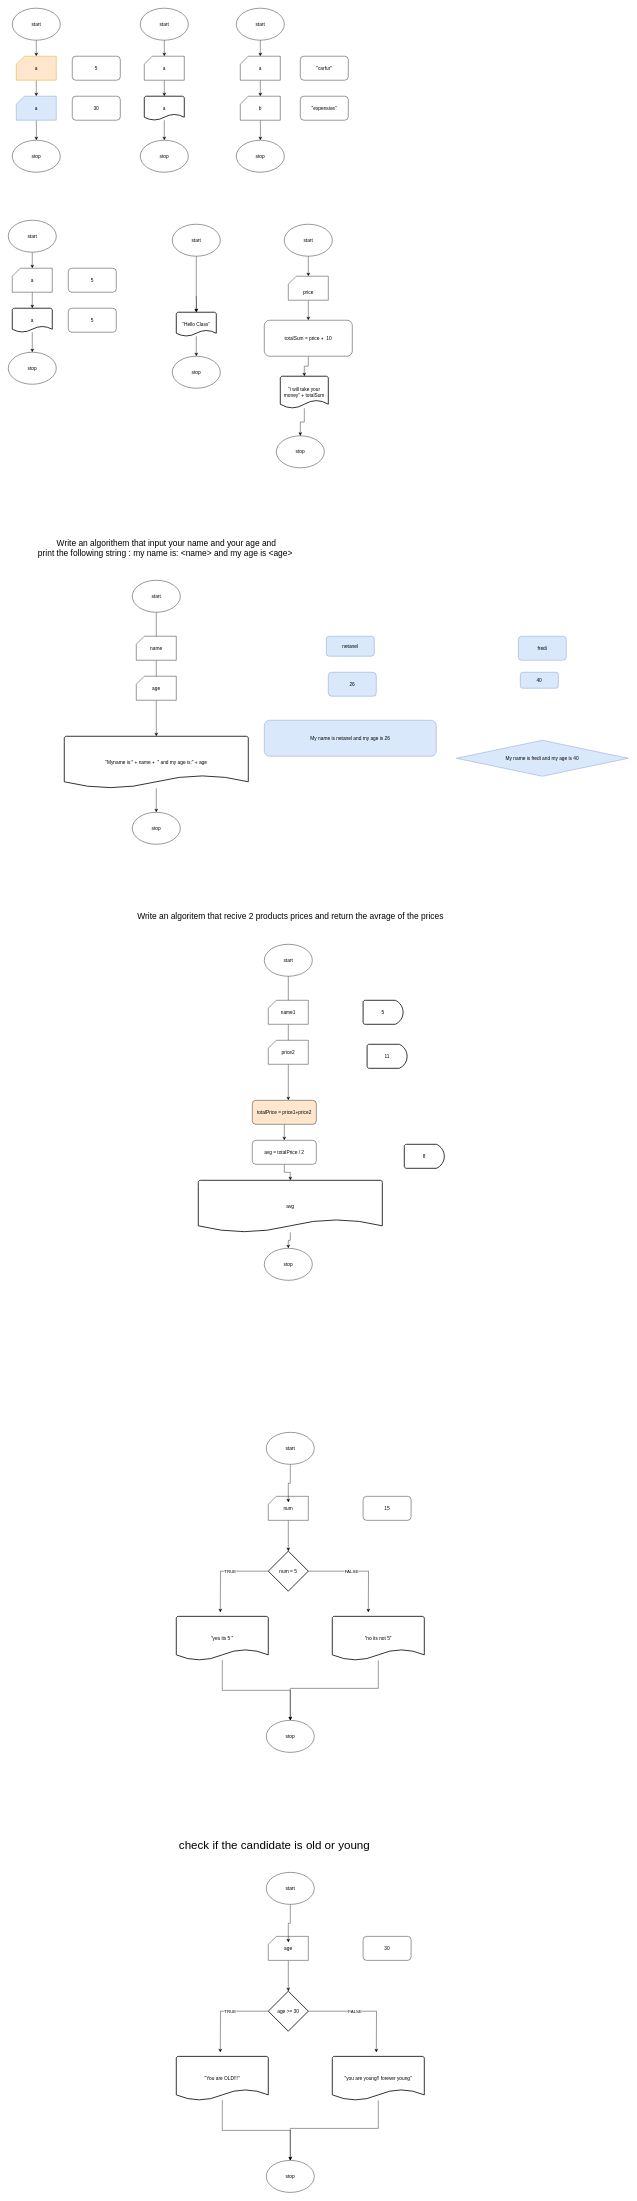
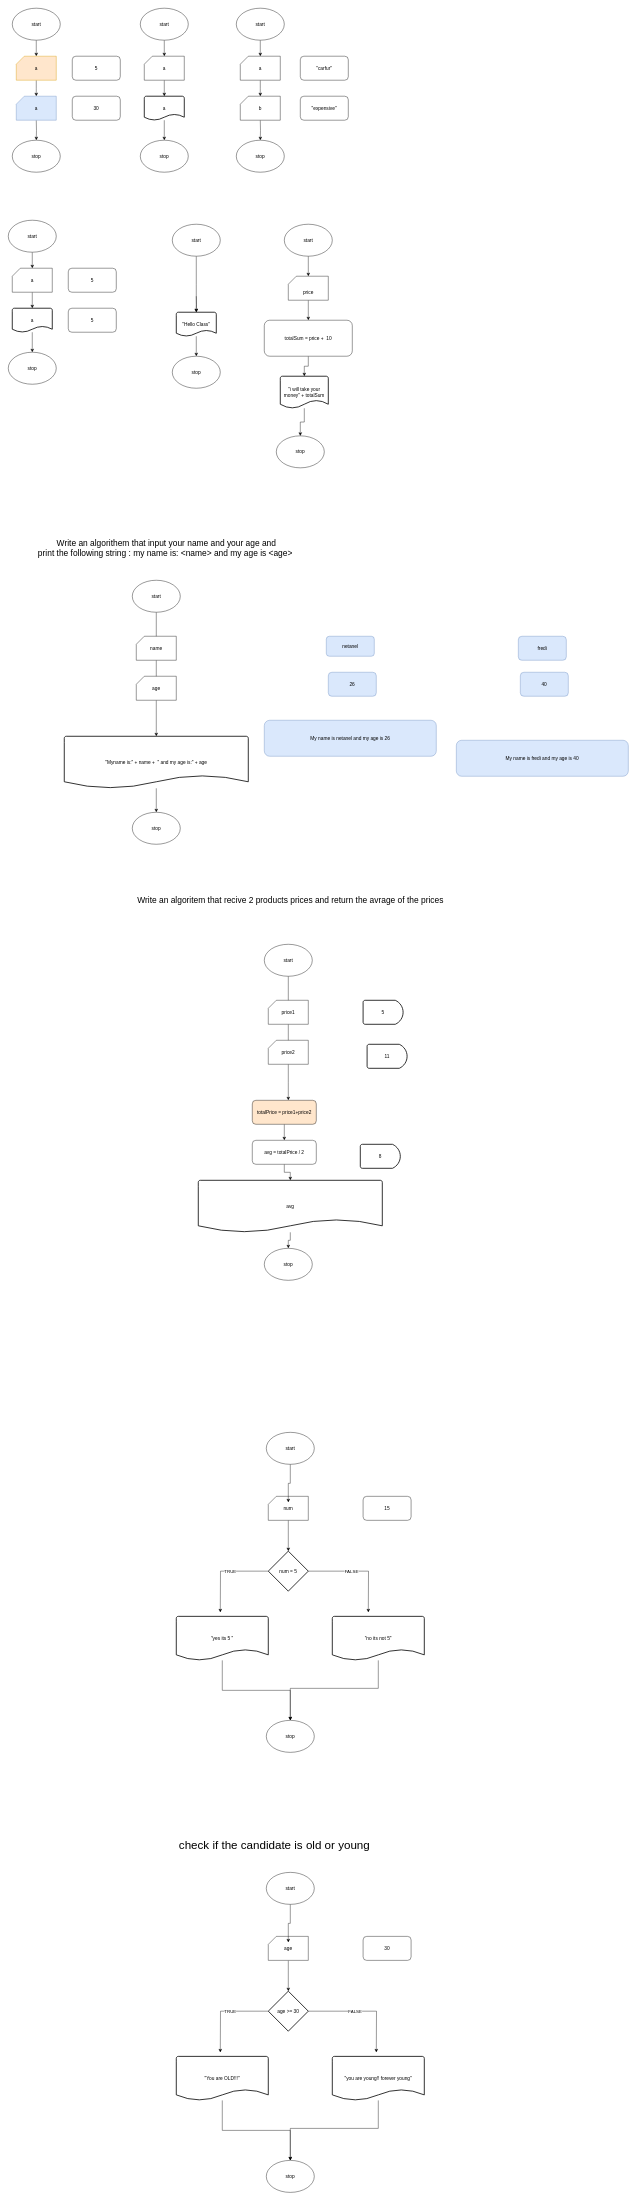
(539, 680) -> (544, 684)
(542, 758) -> (542, 758)
(290, 916) -> (290, 900)
(288, 1012) -> (288, 1012)
(424, 1156) -> (380, 1156)
